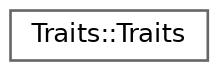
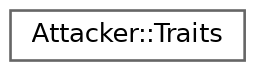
(109, 36) -> (128, 36)
